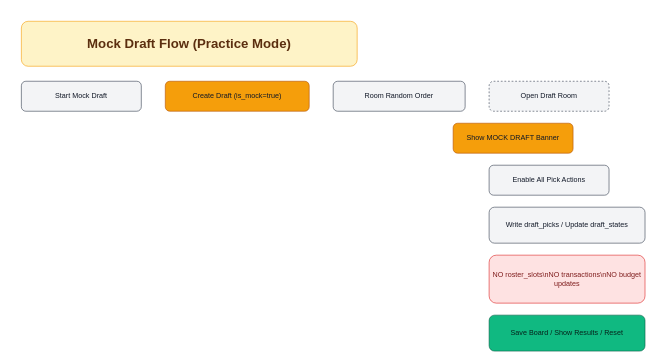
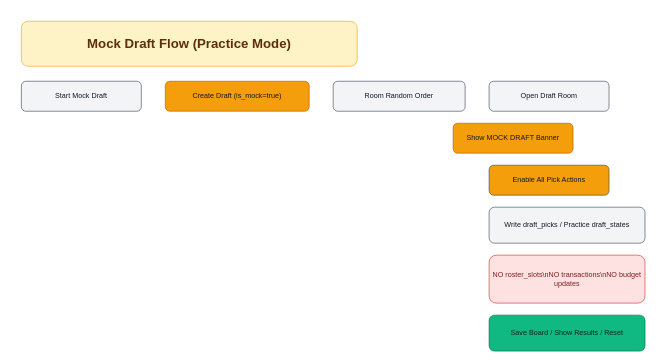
(549, 96) -> (549, 96)
(549, 180) -> (549, 180)
(567, 225) -> (567, 225)
